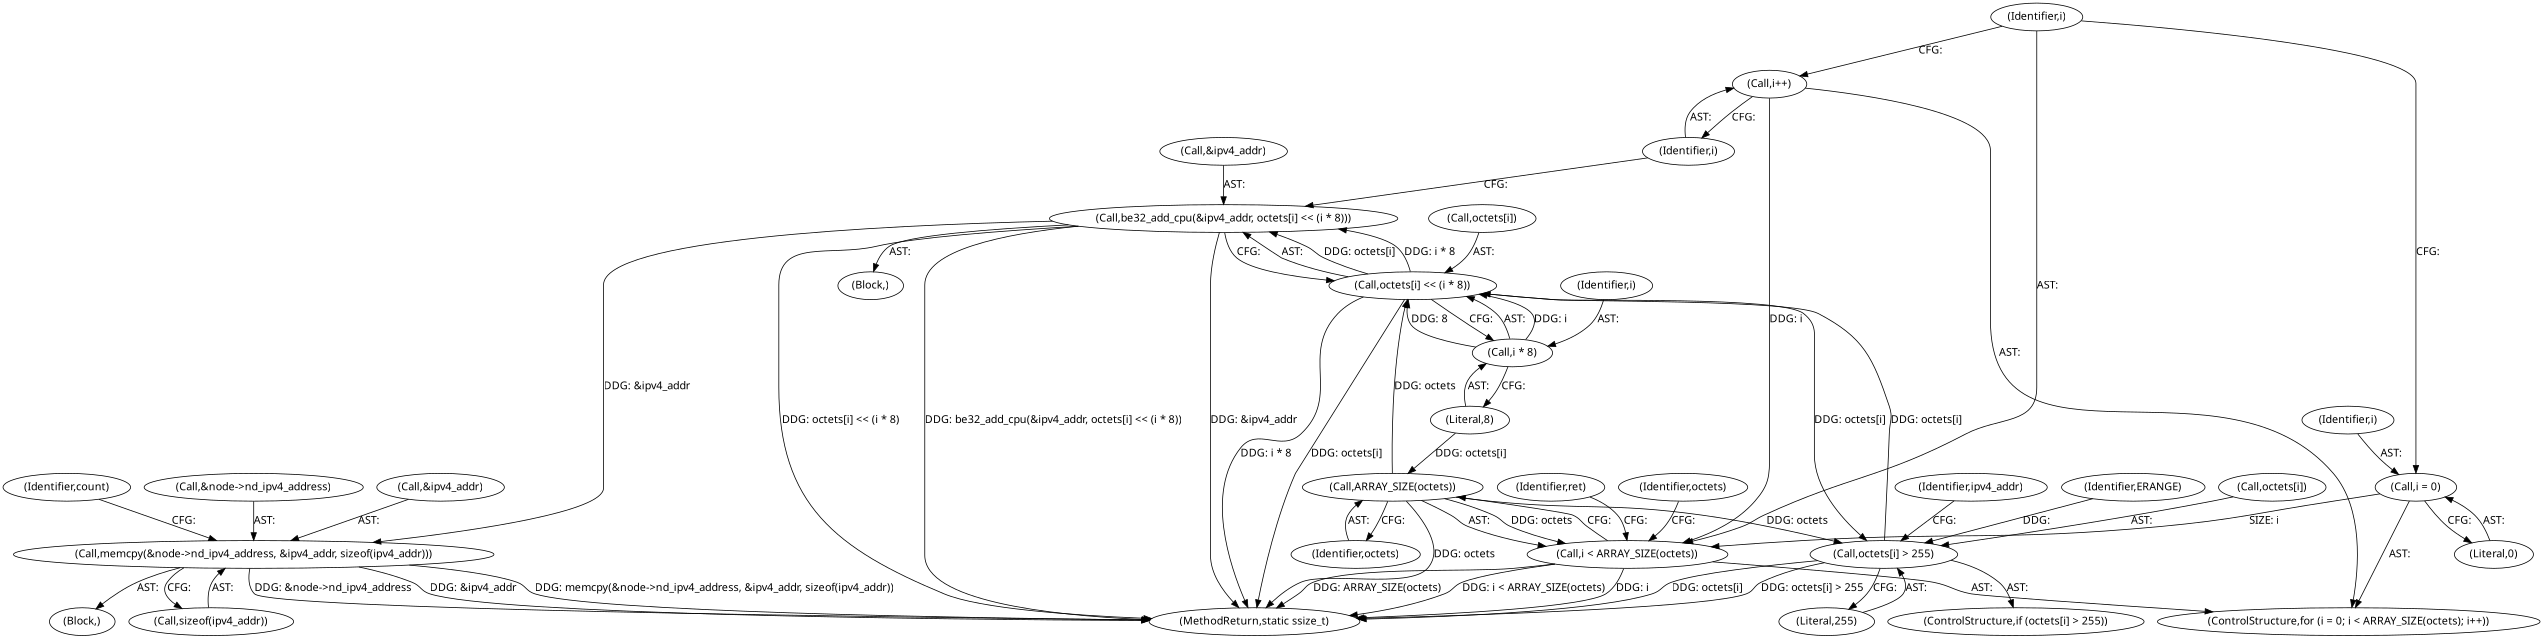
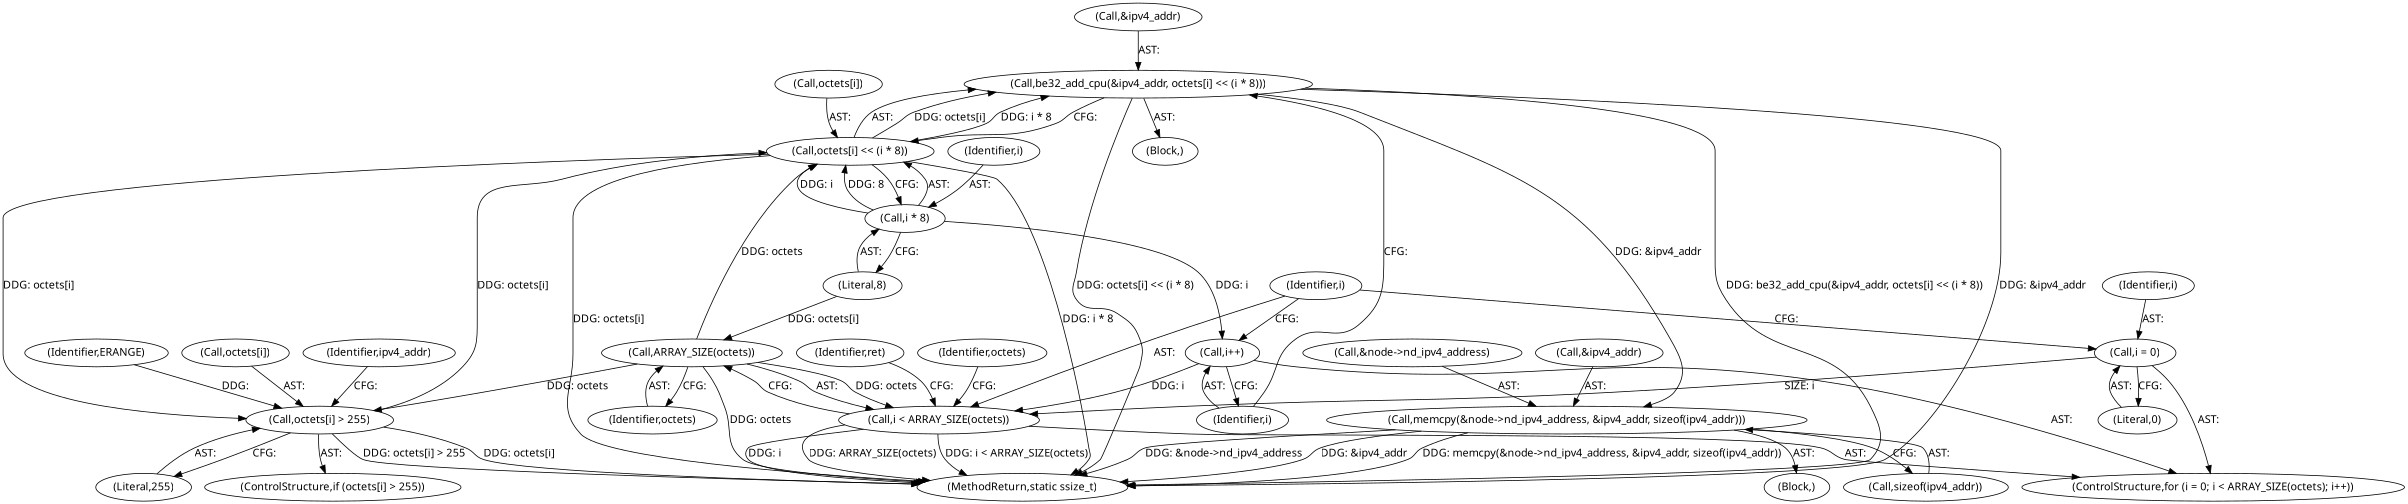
none -> (1106, 240)
(67, 487) -> none
